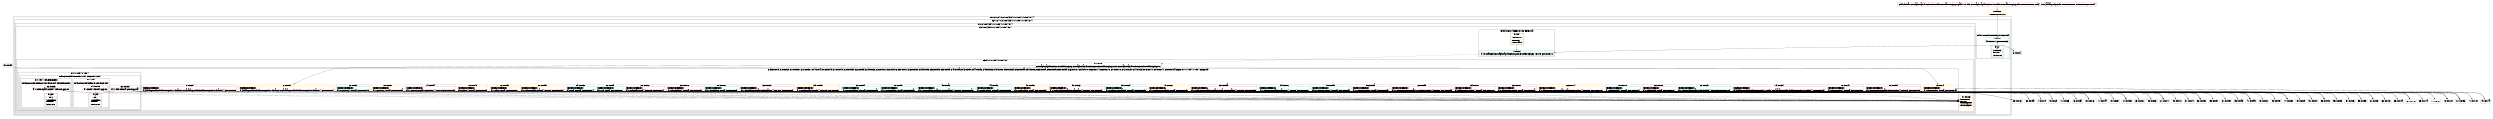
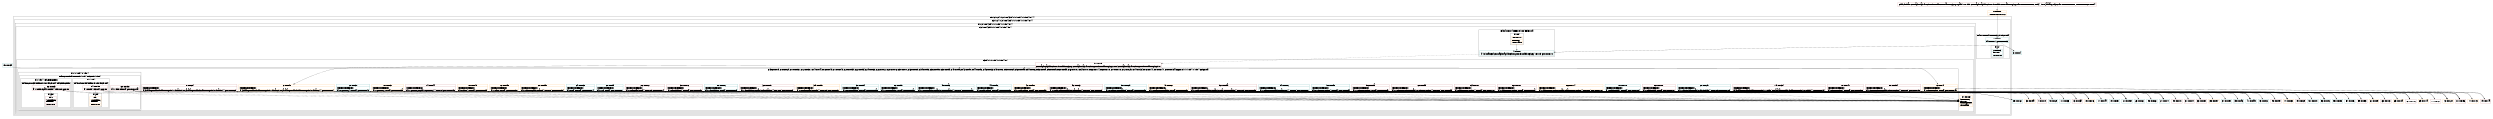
(1966, 105) -> (1965, 105)
